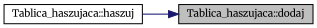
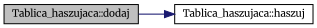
(155, 14) -> (151, 14)
